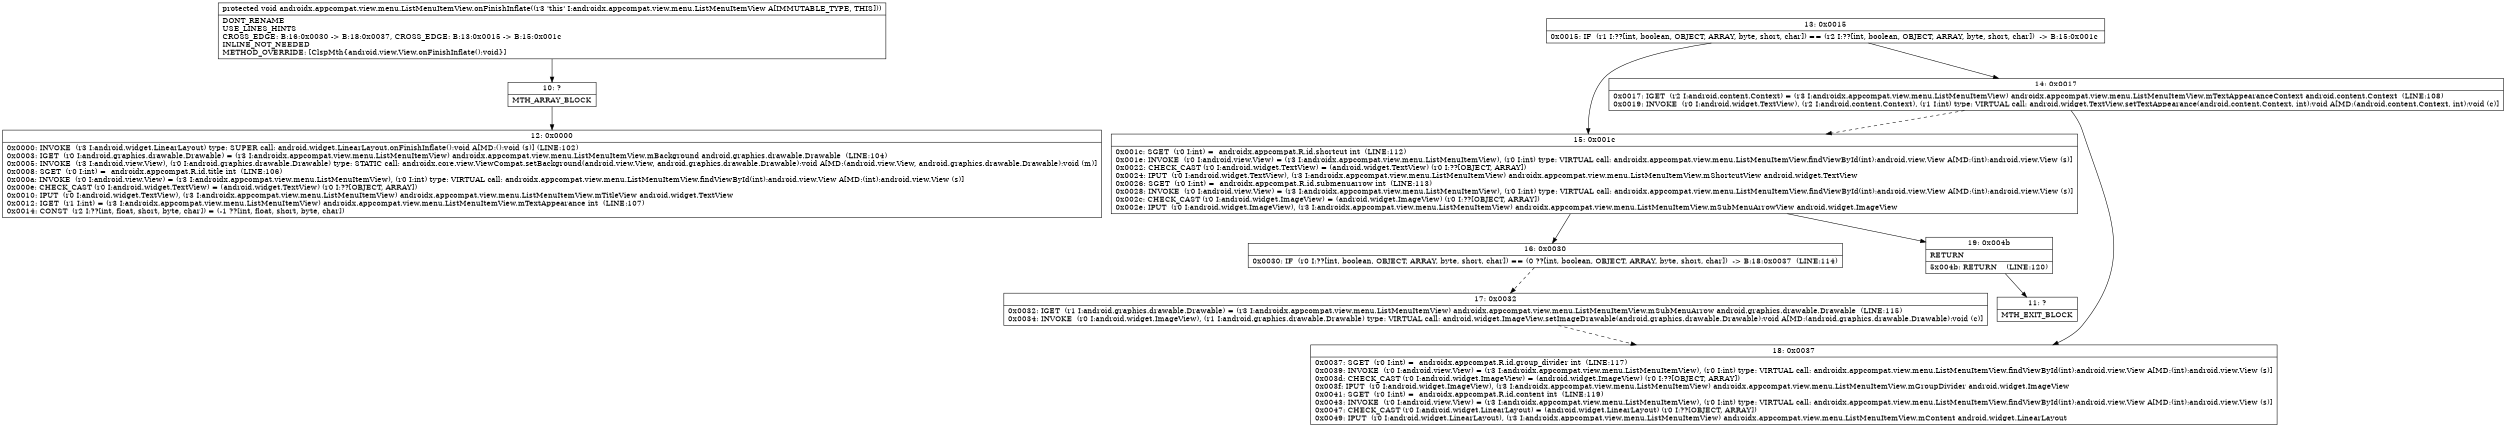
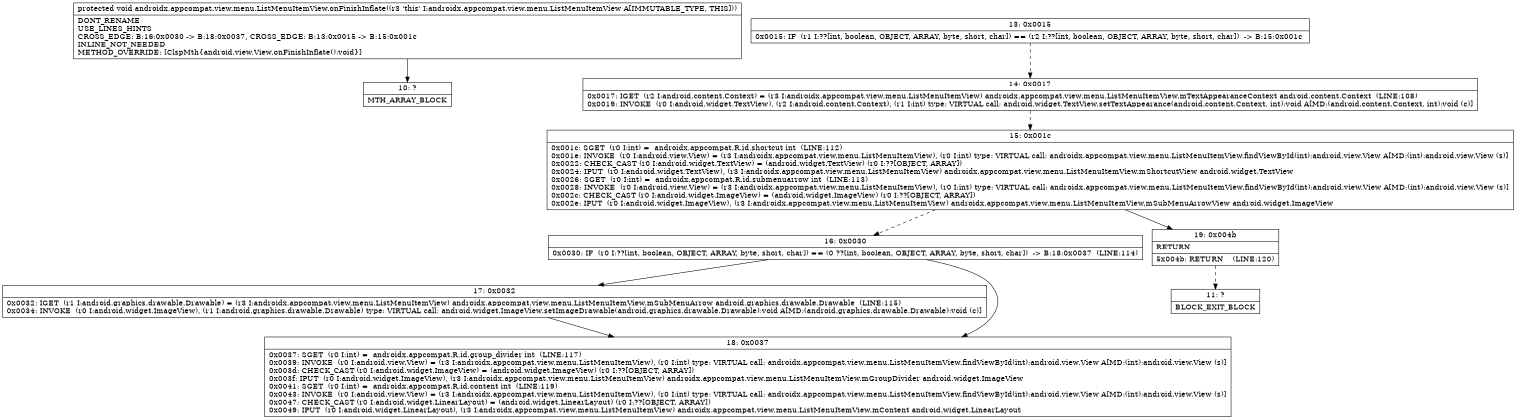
(1931, 60) -> (1030, 58)
(1630, 63) -> none
(552, 174) -> none
(1563, 226) -> (907, 222)
(2113, 233) -> (990, 284)
(1524, 278) -> (686, 272)
(2014, 283) -> (1215, 275)
(2037, 315) -> (1215, 307)
(1595, 334) -> (578, 326)
